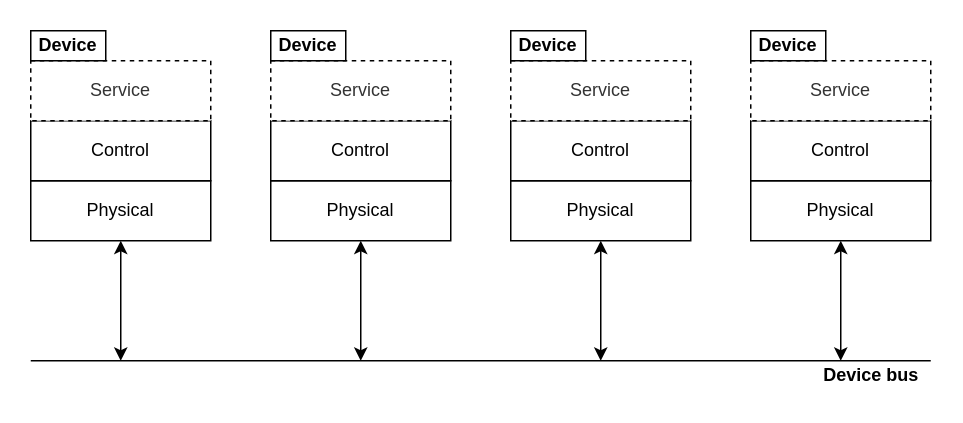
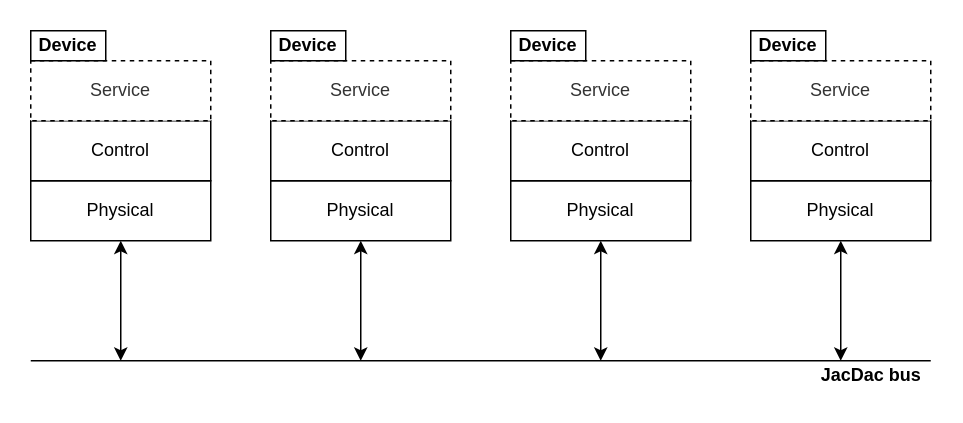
(872, 376) -> (872, 376)
